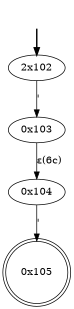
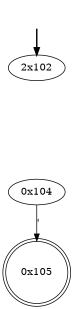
(37, 130) -> none
